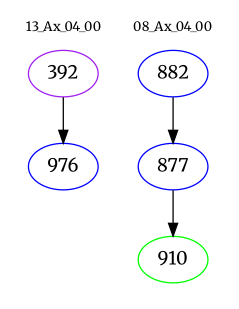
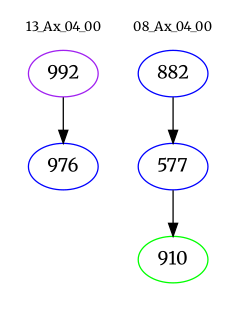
(63, 74) -> (63, 74)
(173, 167) -> (173, 167)
